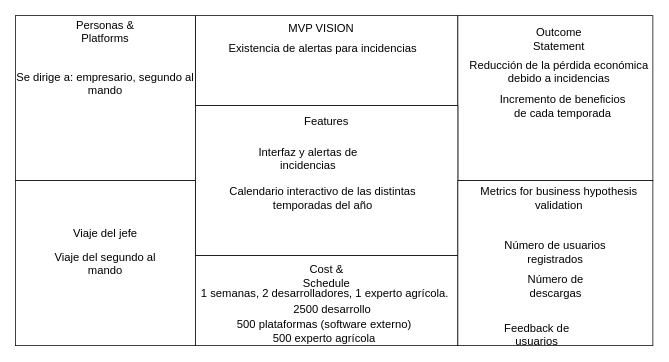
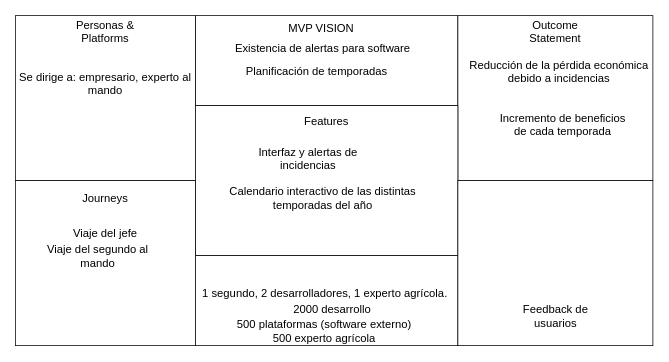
(559, 39) -> (555, 31)
(323, 48) -> (323, 48)
none -> (317, 71)
(105, 83) -> (105, 83)
(563, 105) -> (563, 124)
none -> (105, 198)
(559, 198) -> none
(555, 252) -> none
(105, 263) -> (98, 255)
(327, 276) -> none
(555, 285) -> none
(327, 293) -> (327, 293)
(331, 315) -> (331, 315)
(537, 334) -> (555, 315)
